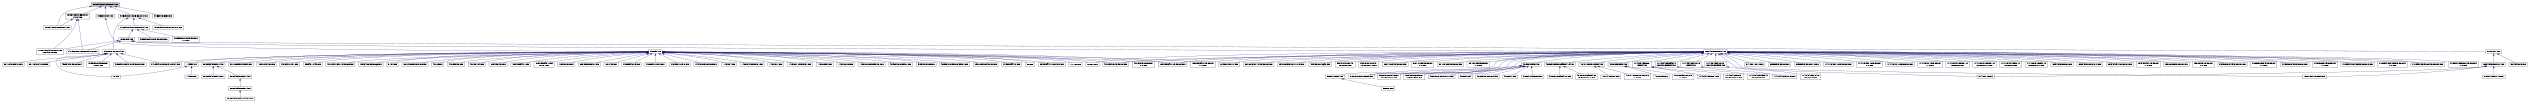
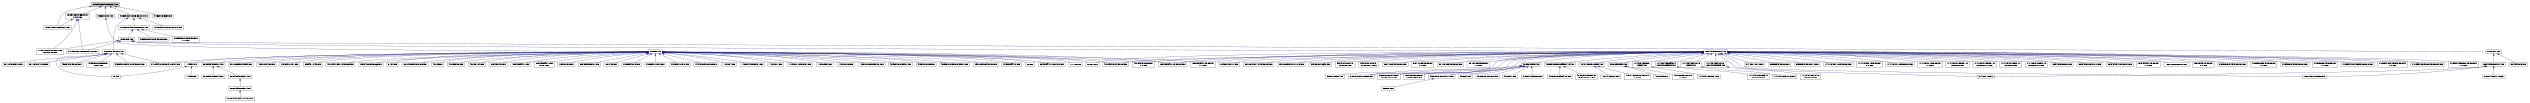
(2176, 64) -> (2176, 64)
(1734, 77) -> none
(1362, 83) -> (1414, 83)
